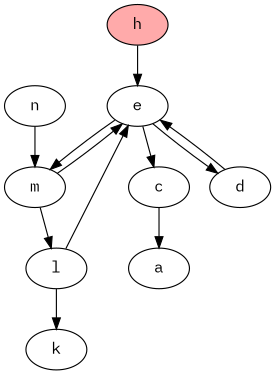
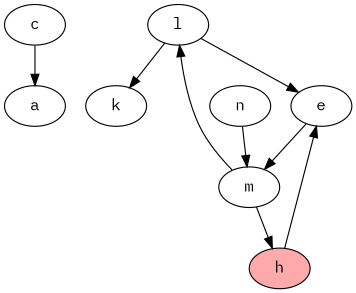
(147, 141) -> none
(86, 153) -> (262, 222)
(240, 187) -> none
